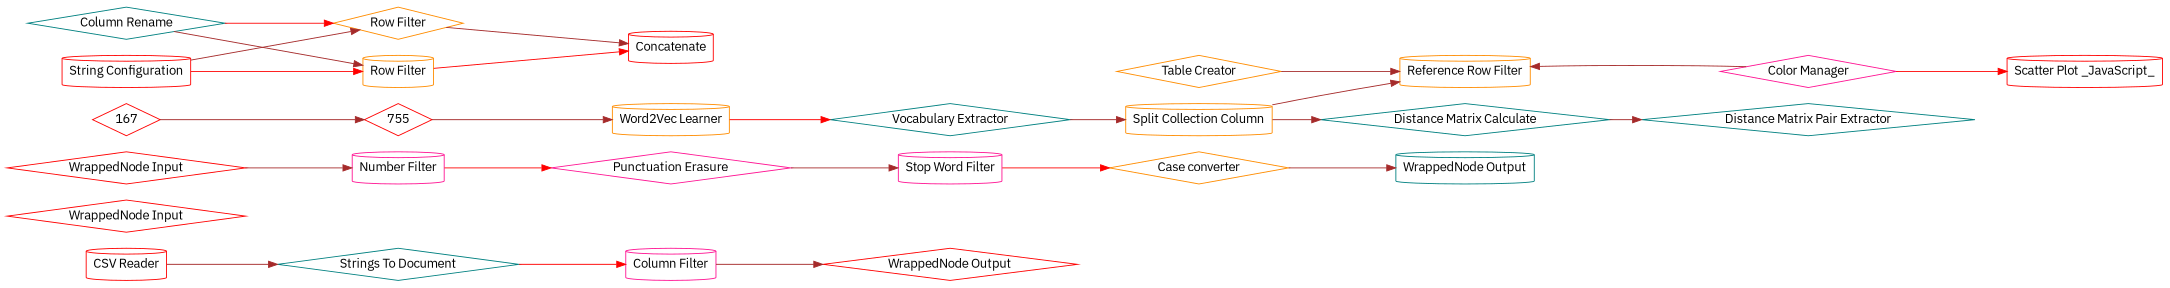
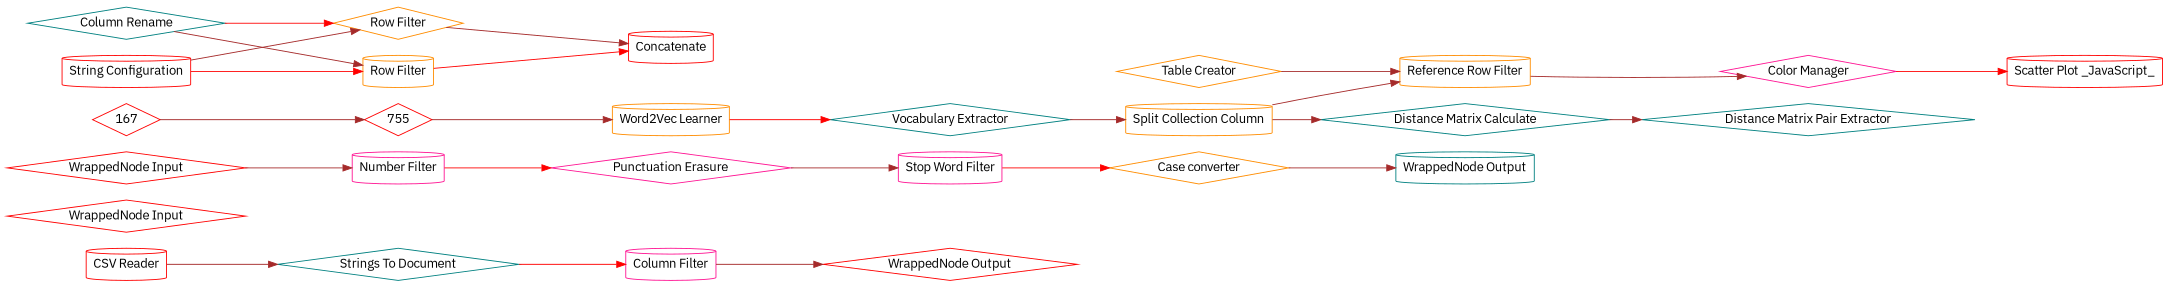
(1643, 65) -> (1634, 77)
